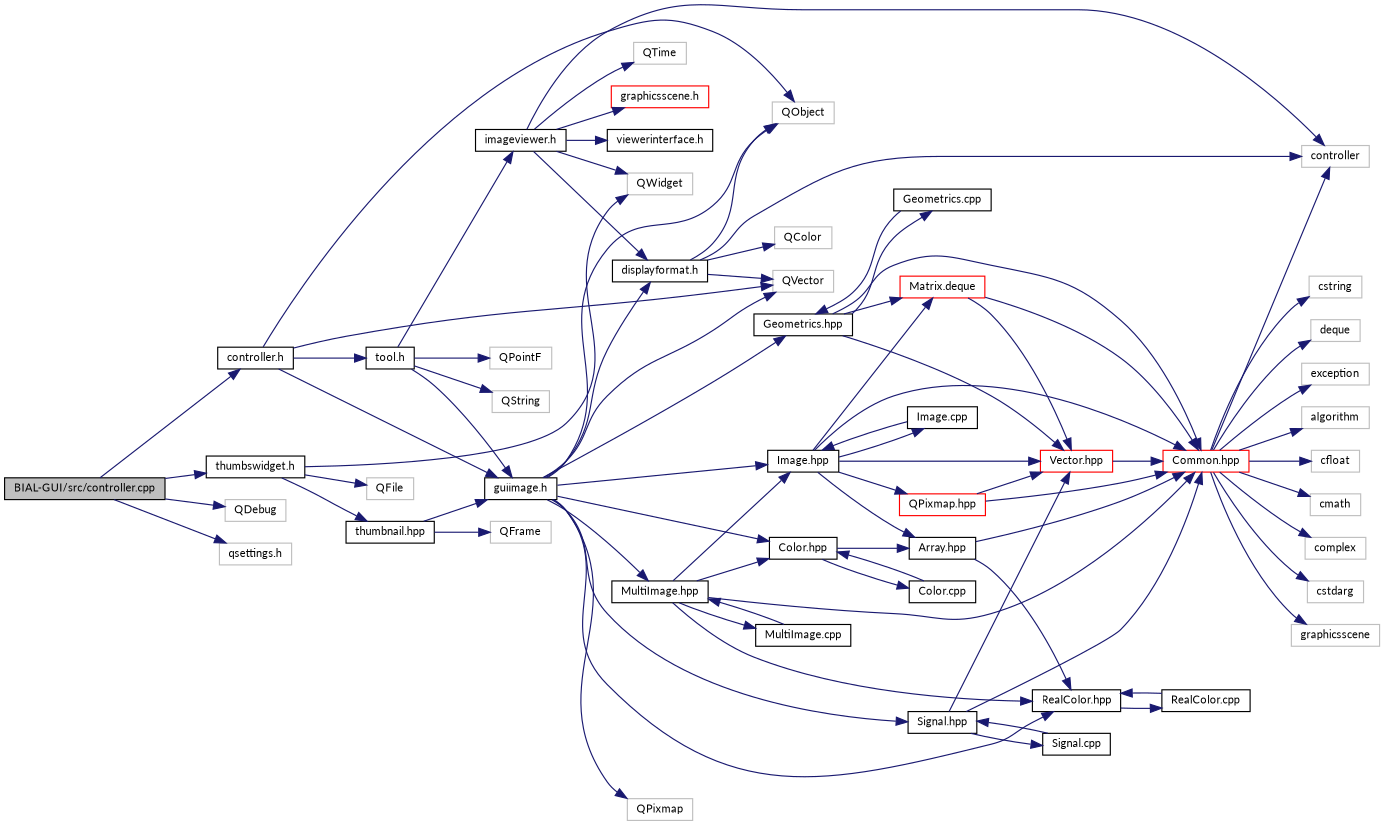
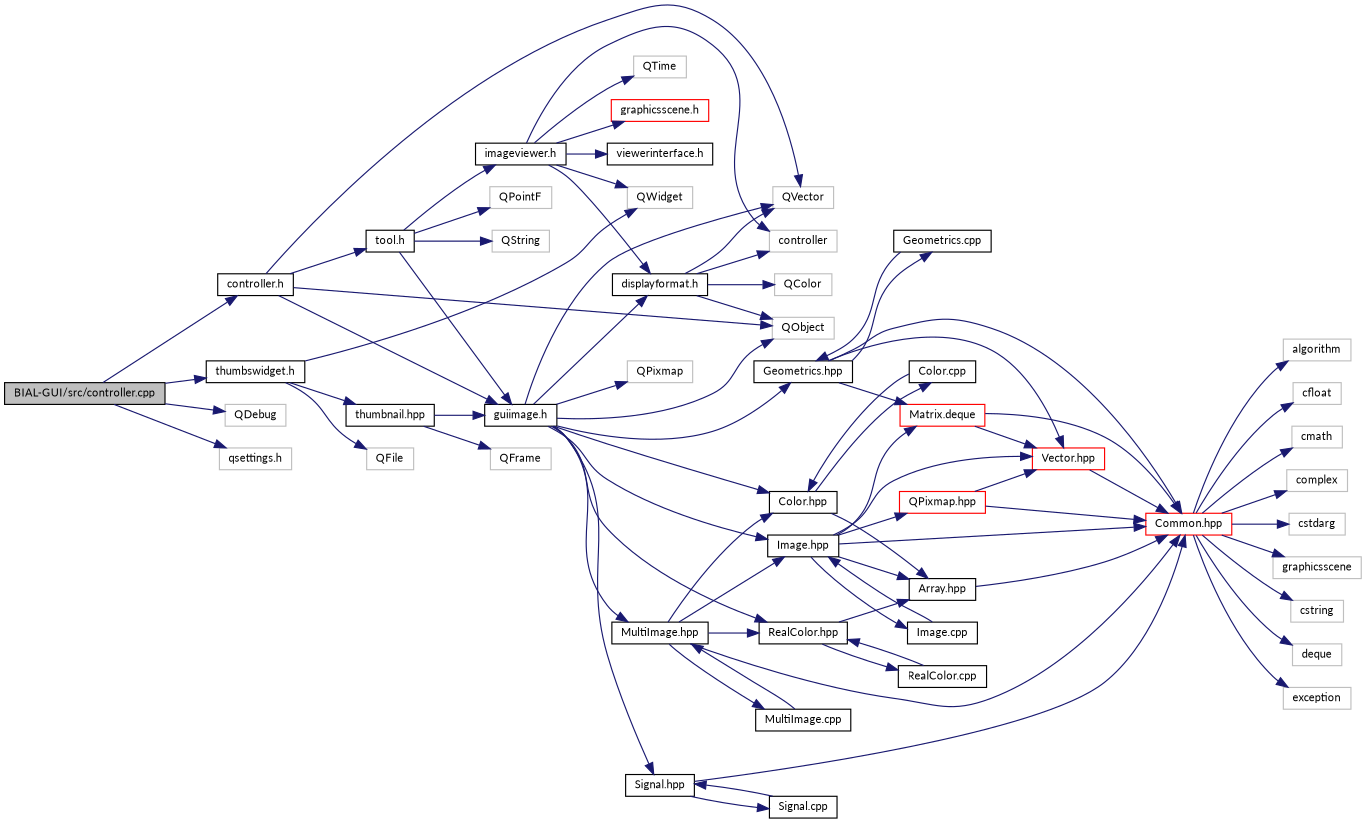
(1268, 314) -> none
(1007, 597) -> none
(1028, 612) -> (867, 613)
